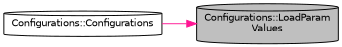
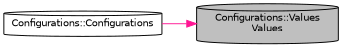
(267, 24) -> (267, 24)
